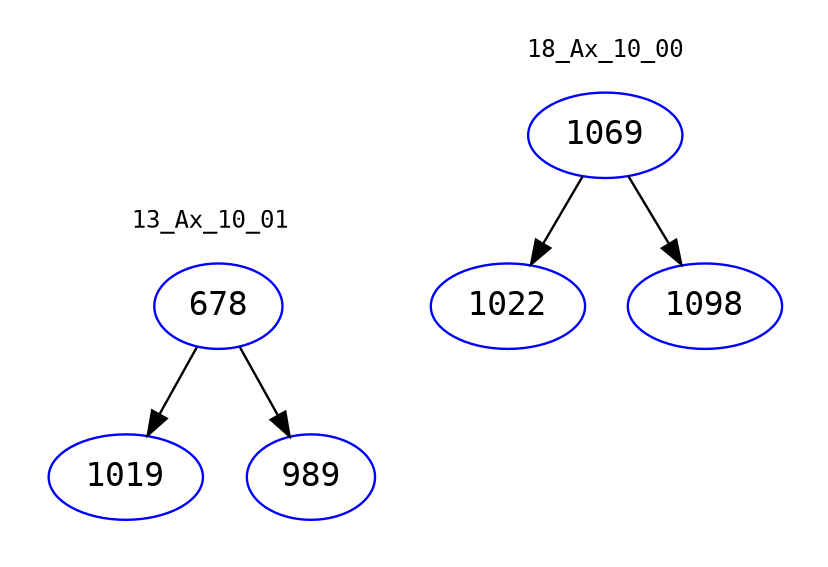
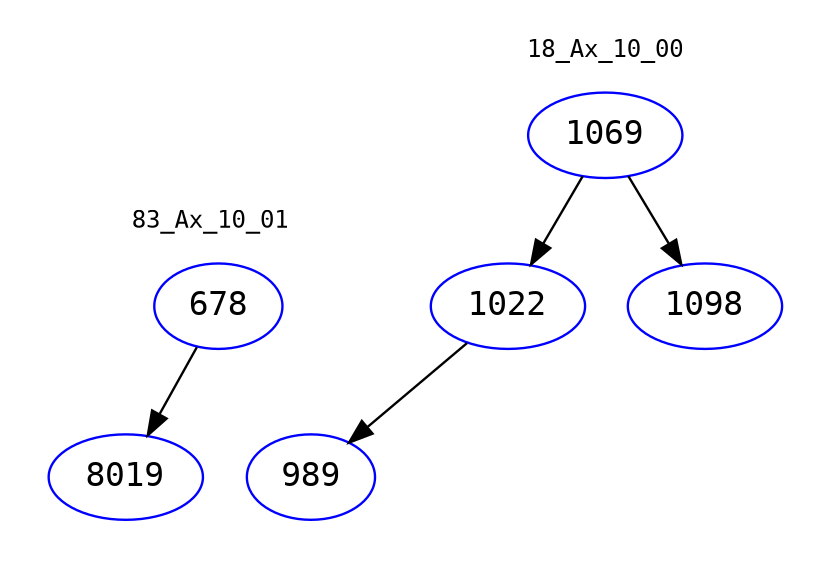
(211, 222) -> (211, 222)
(259, 381) -> (417, 385)
(126, 477) -> (126, 477)
